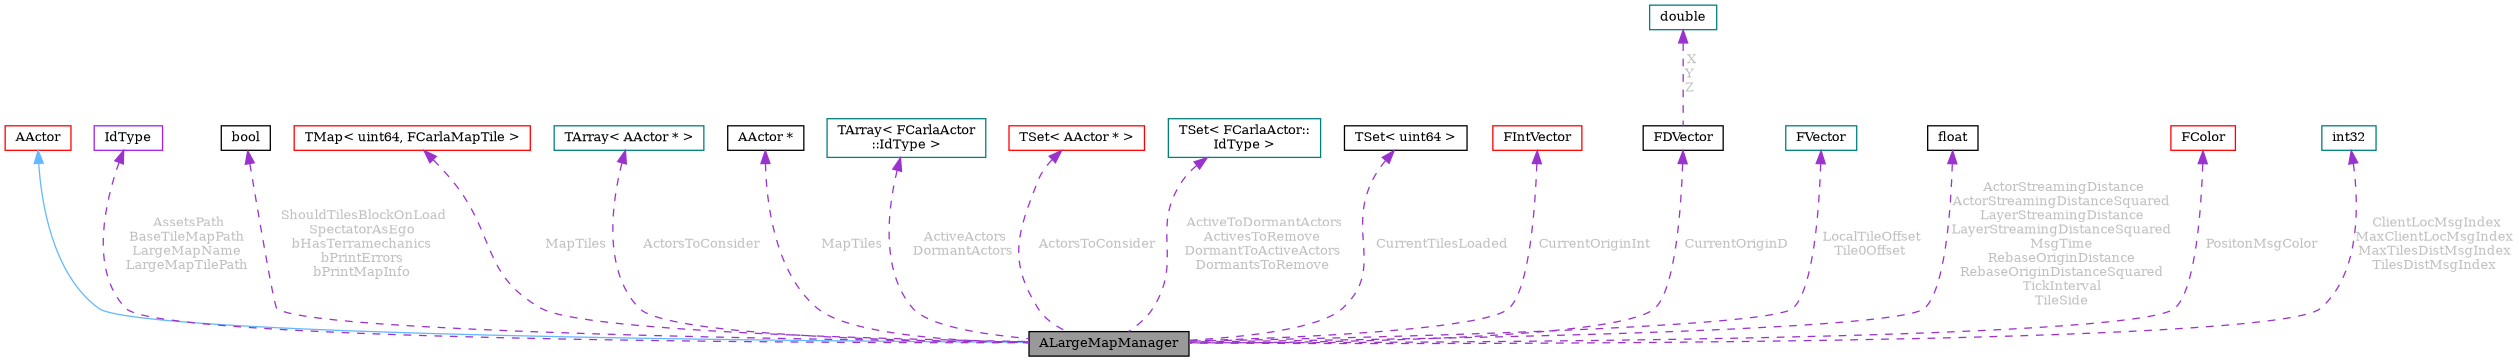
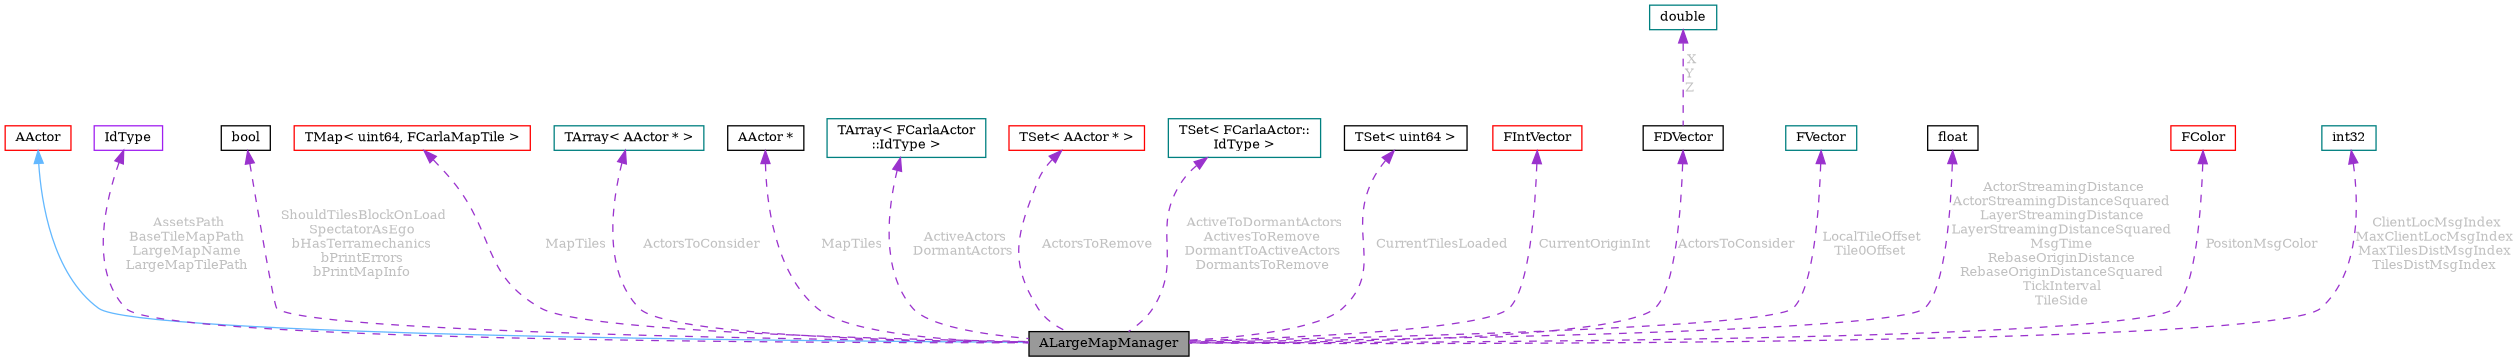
(1095, 245) -> (1095, 245)
(1735, 245) -> (1735, 245)
